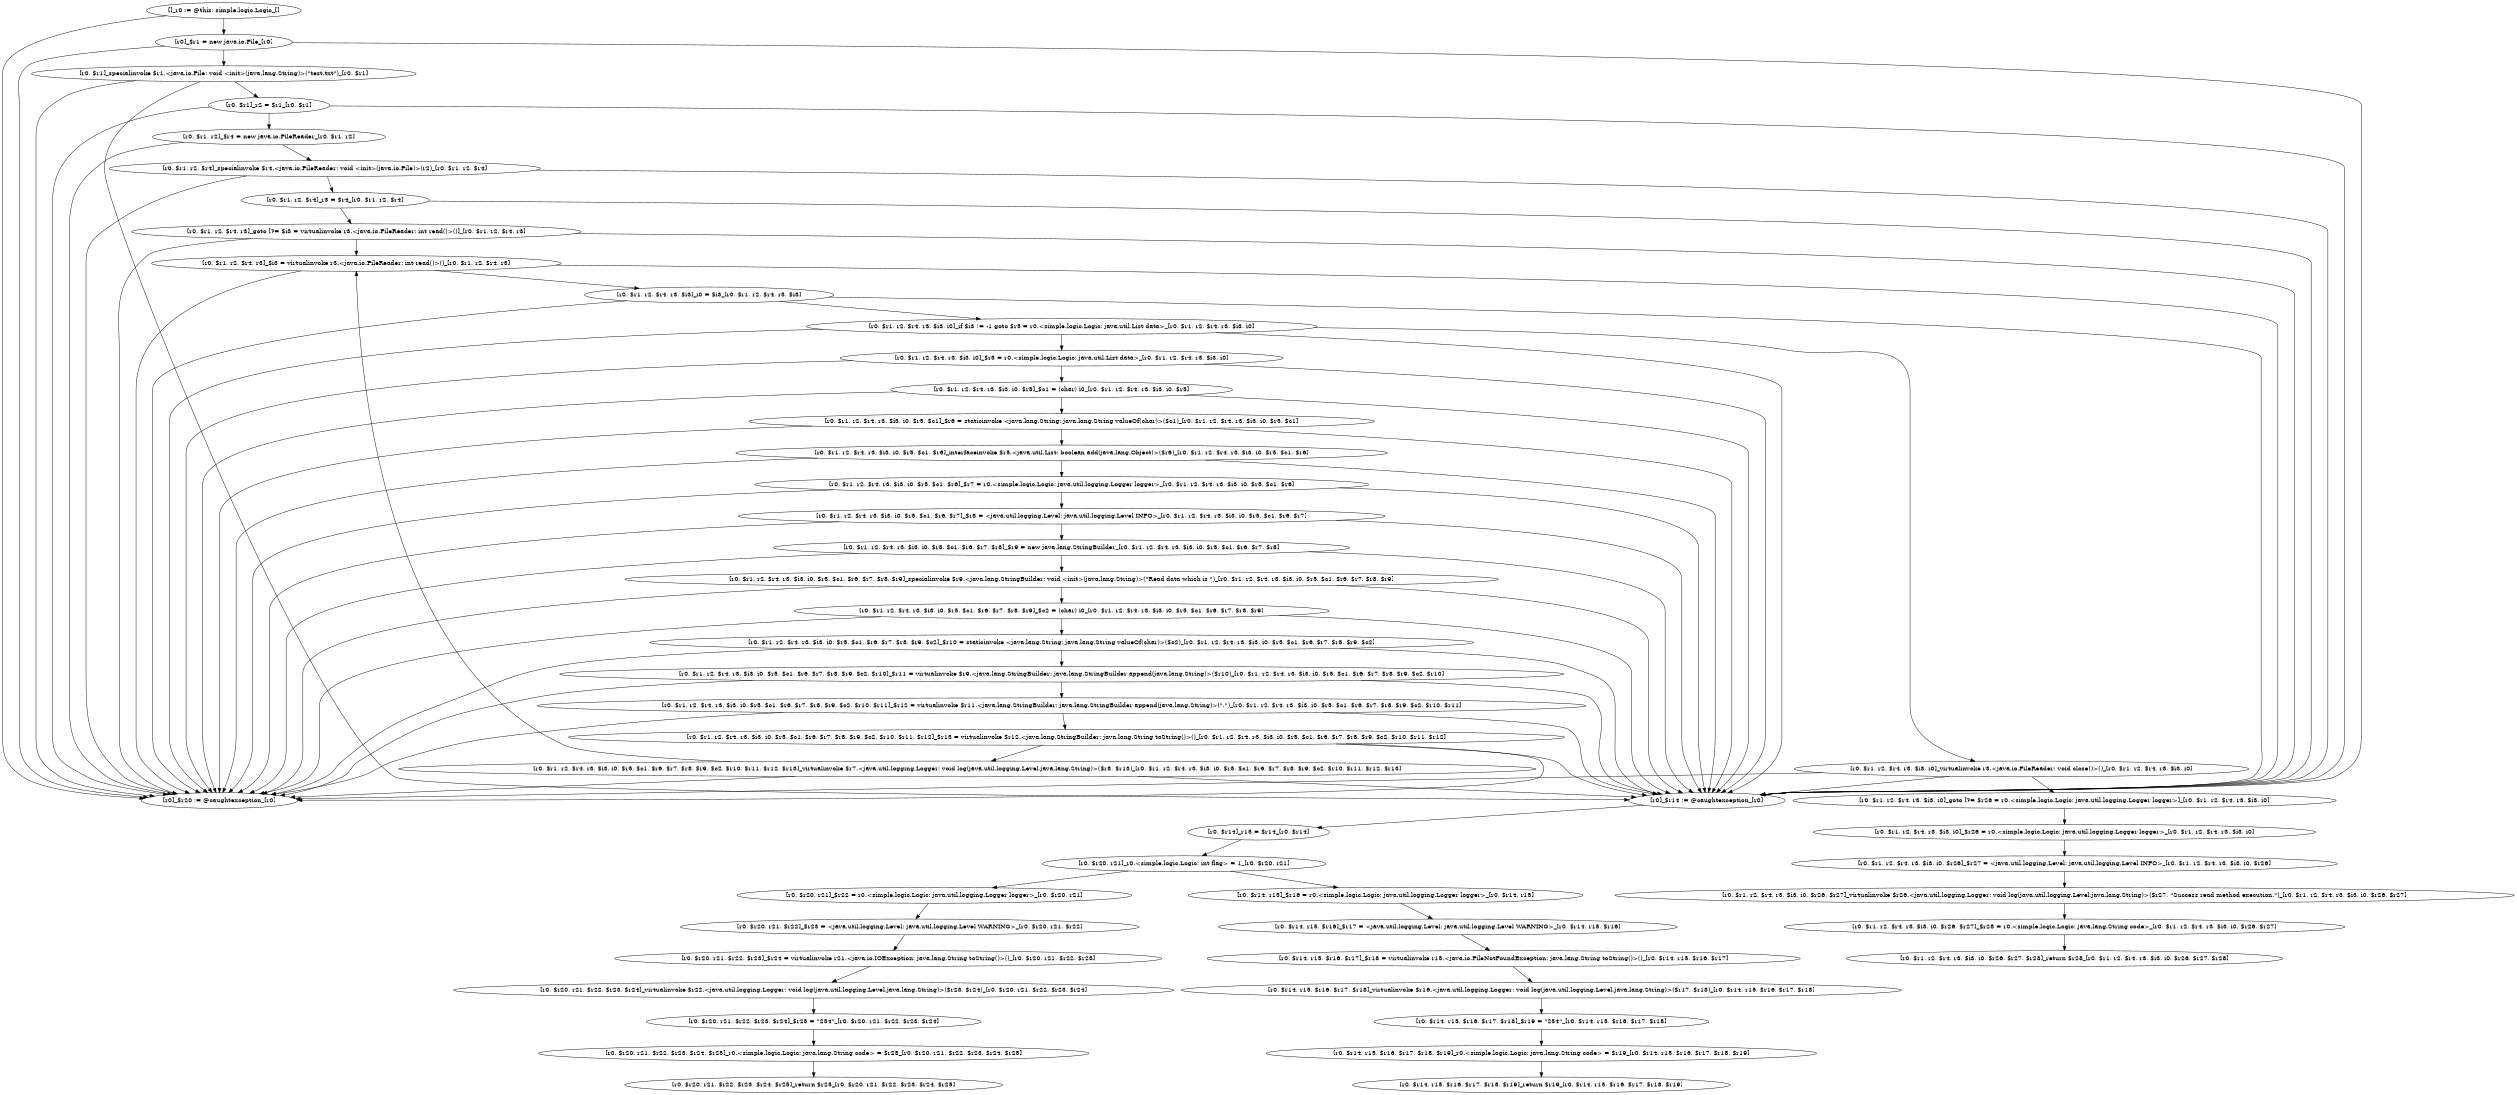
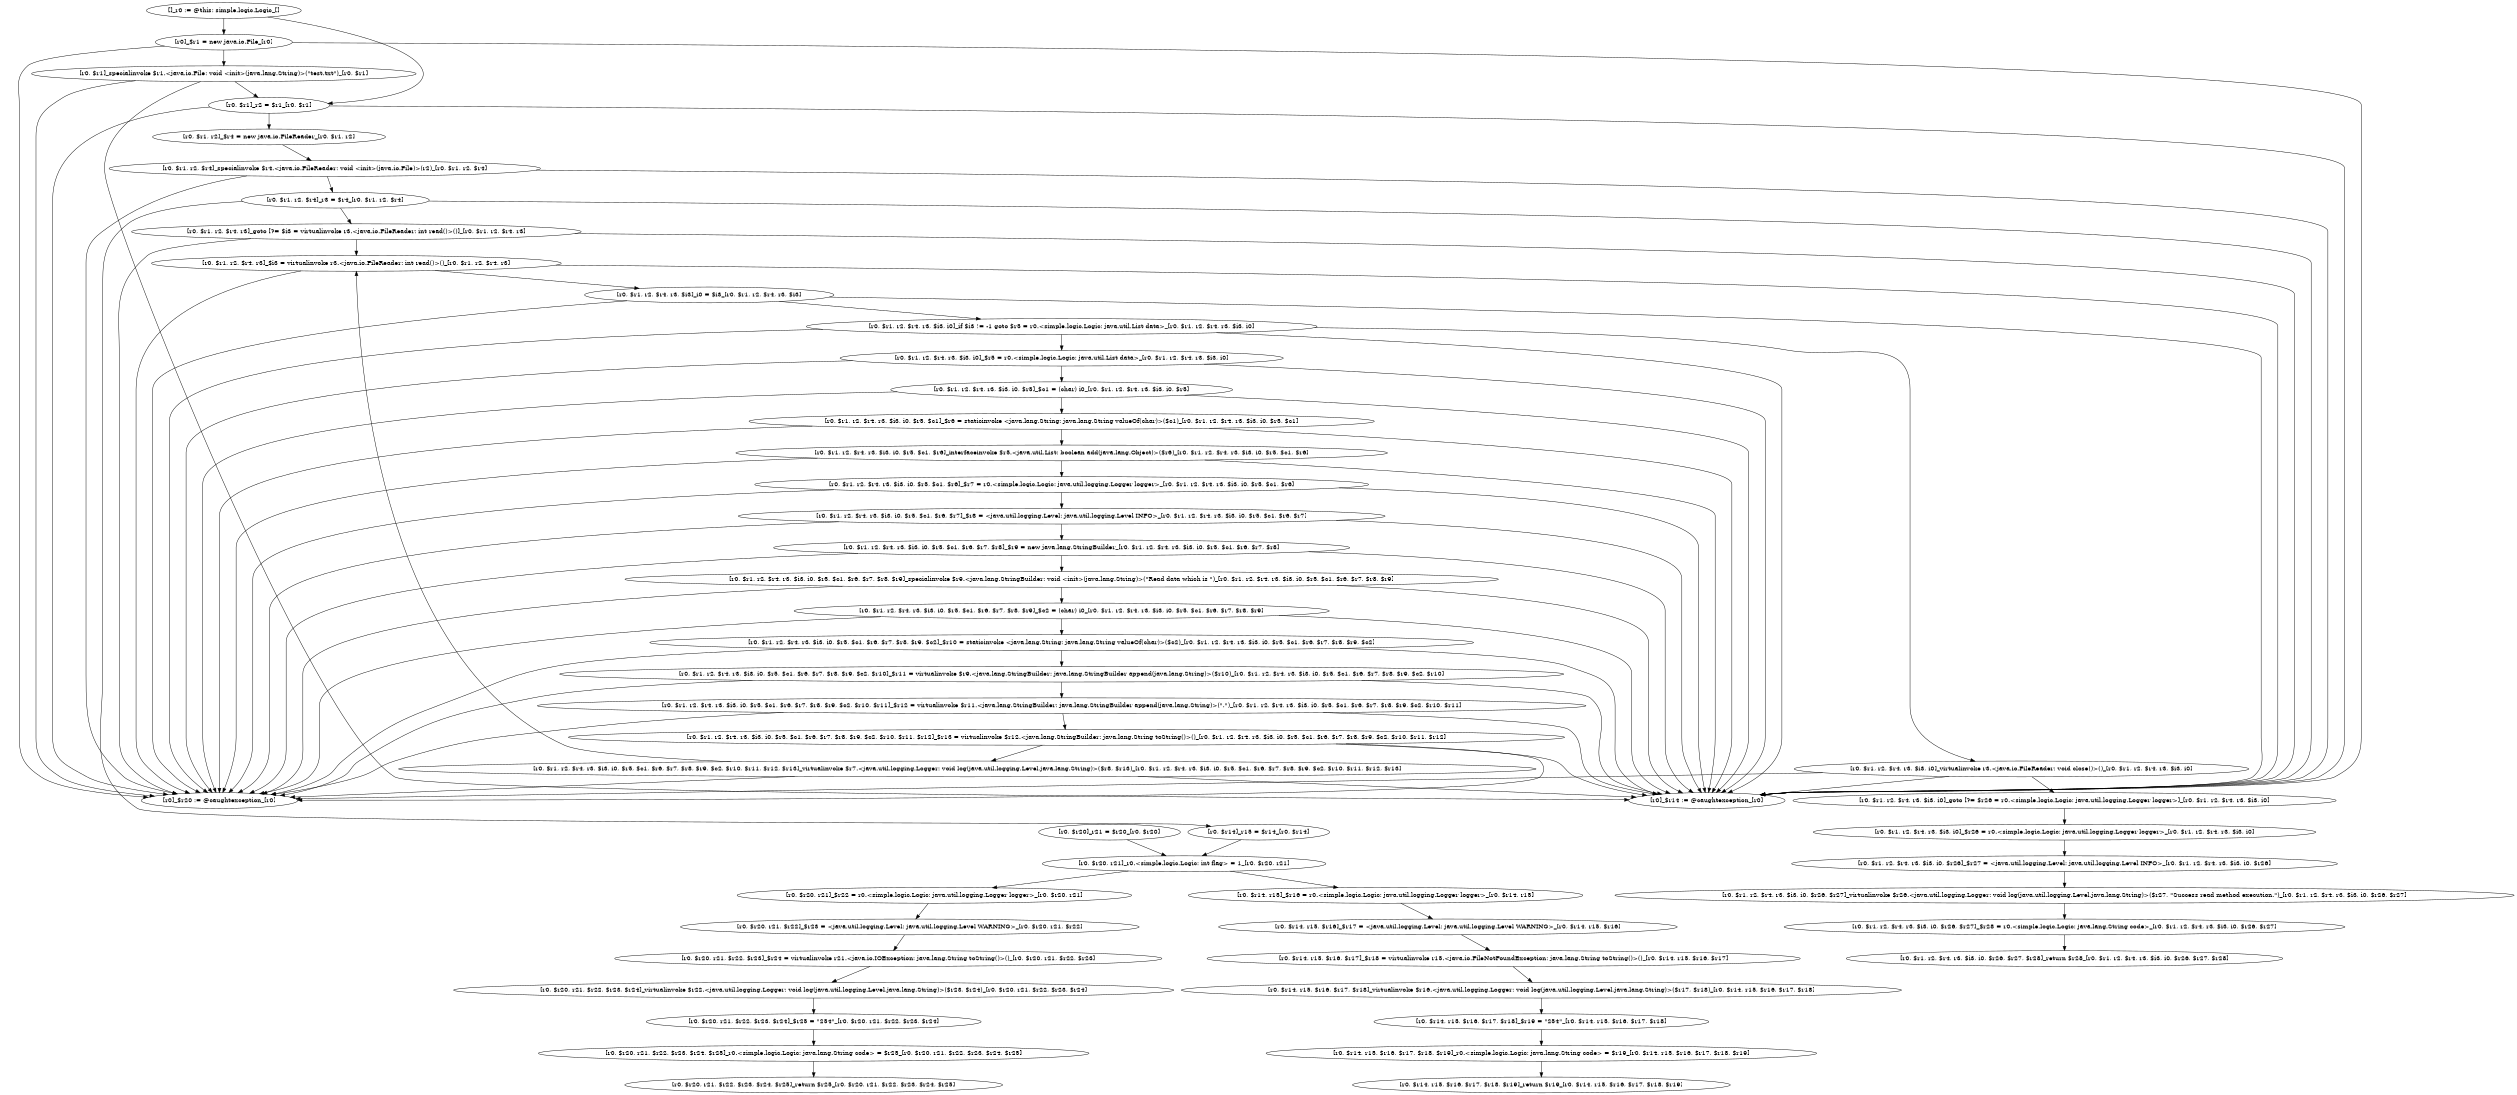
(3, 398) -> (399, 51)
(69, 460) -> none
(1483, 816) -> (310, 818)
none -> (1110, 832)
